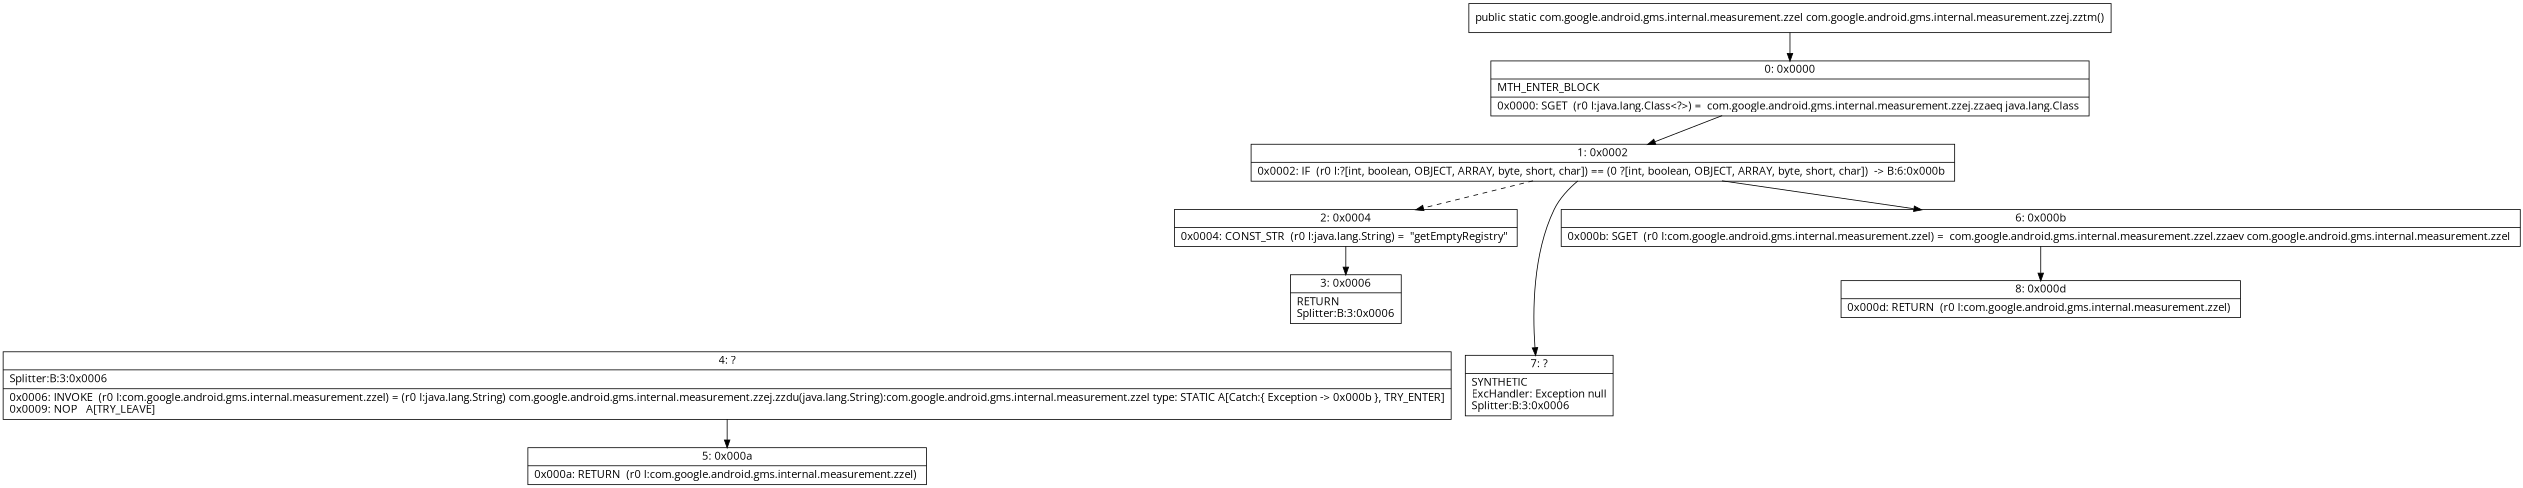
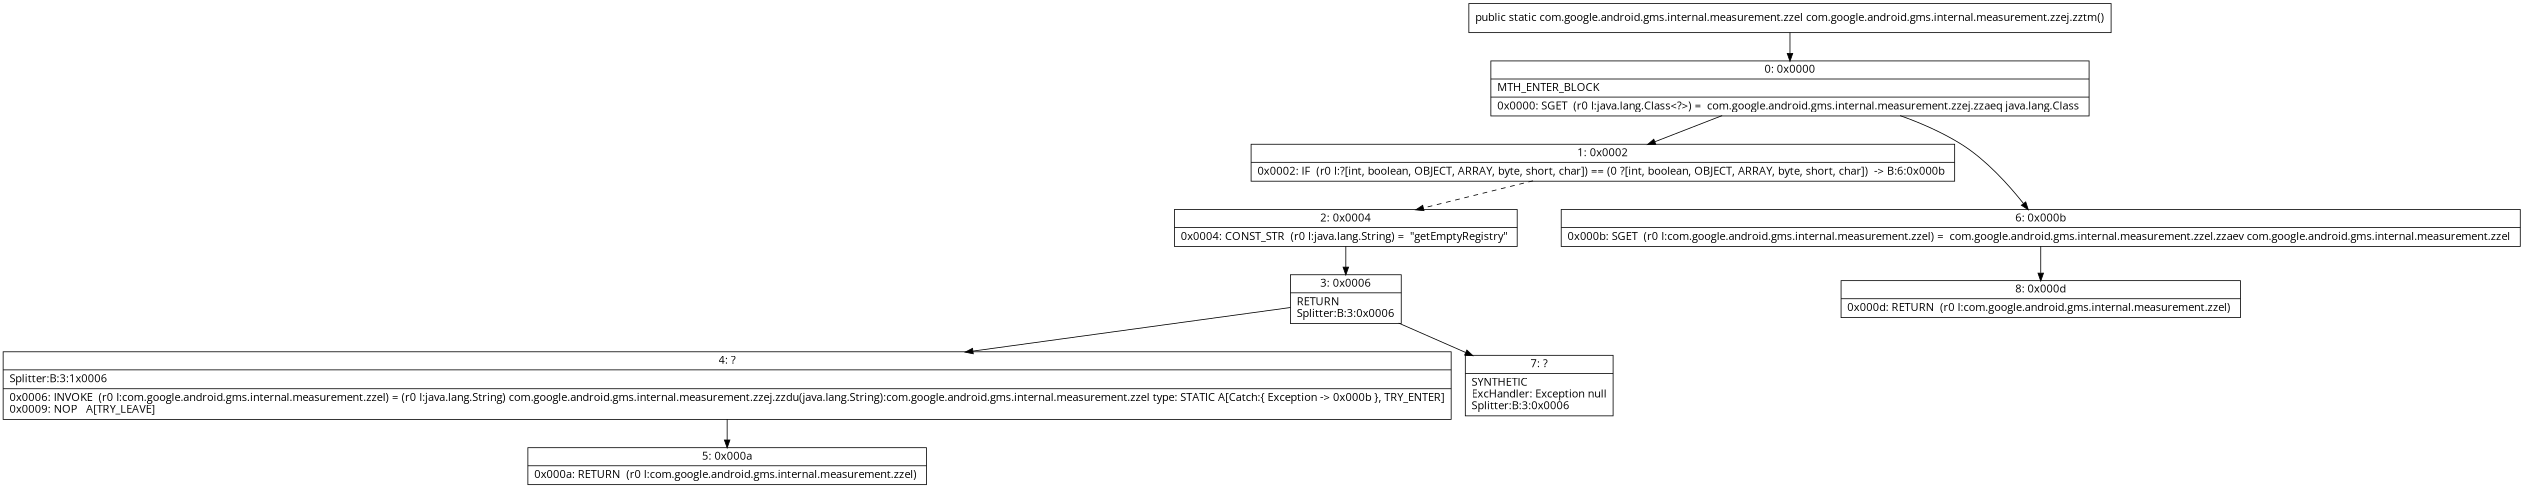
(1818, 195) -> (1969, 149)
(1539, 259) -> (1432, 338)
none -> (1132, 329)
(59, 379) -> (59, 379)
